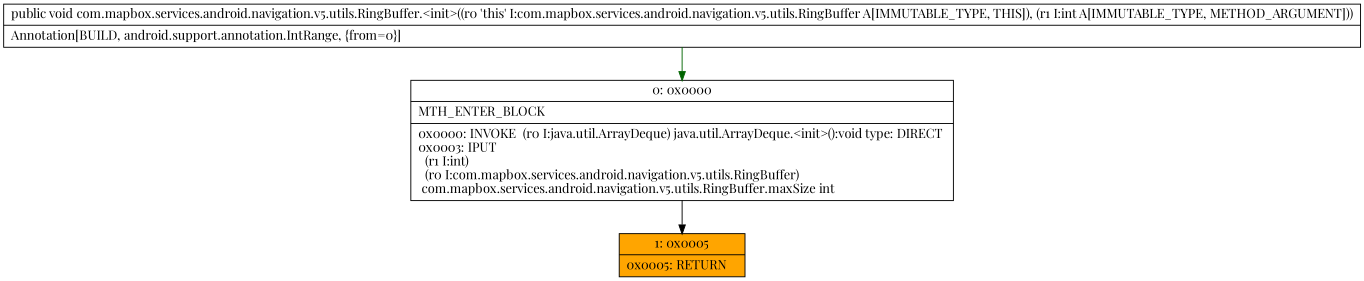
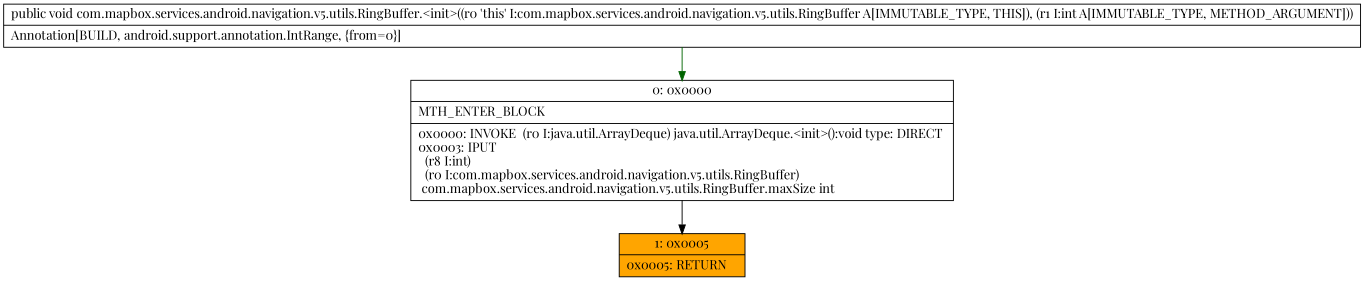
(443, 162) -> (445, 162)
